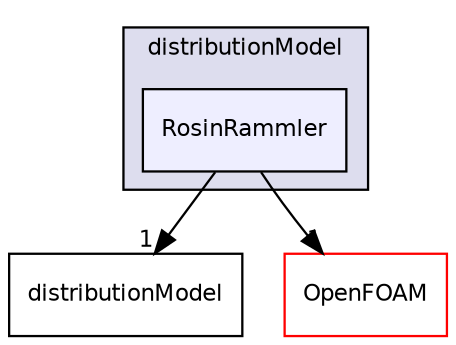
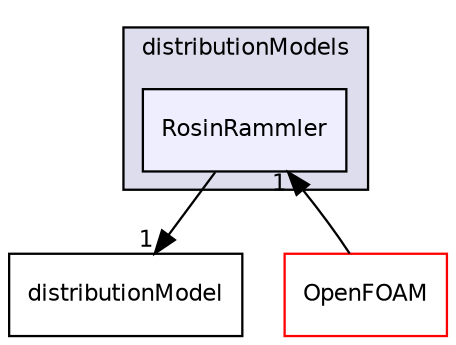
(246, 49) -> (246, 49)
(284, 205) -> (327, 221)
